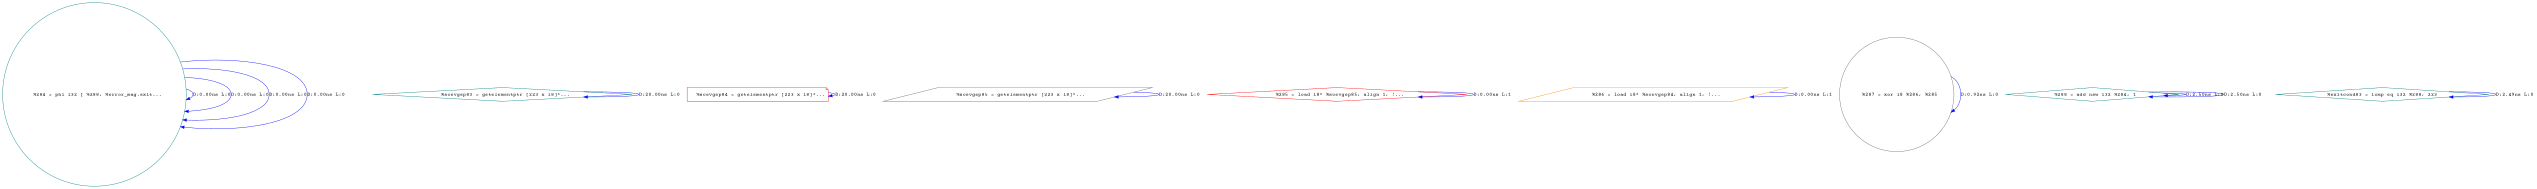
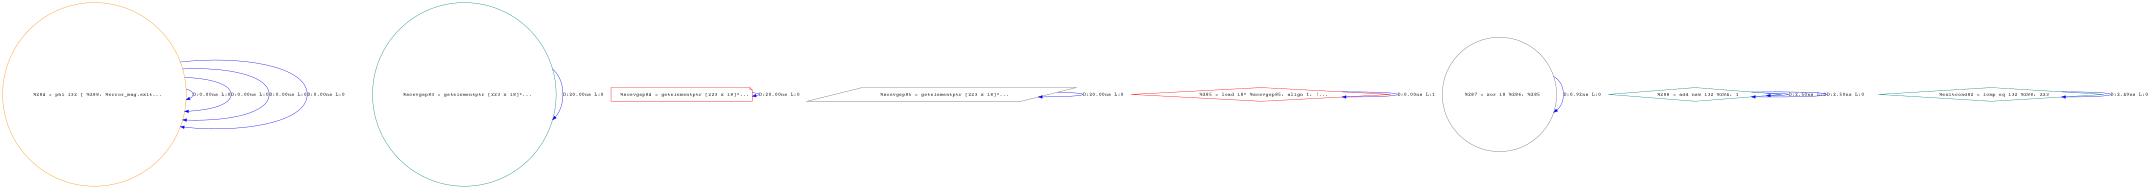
(94, 94) -> (94, 94)
(502, 94) -> (464, 94)
(1653, 94) -> none
(2382, 94) -> (1991, 94)
